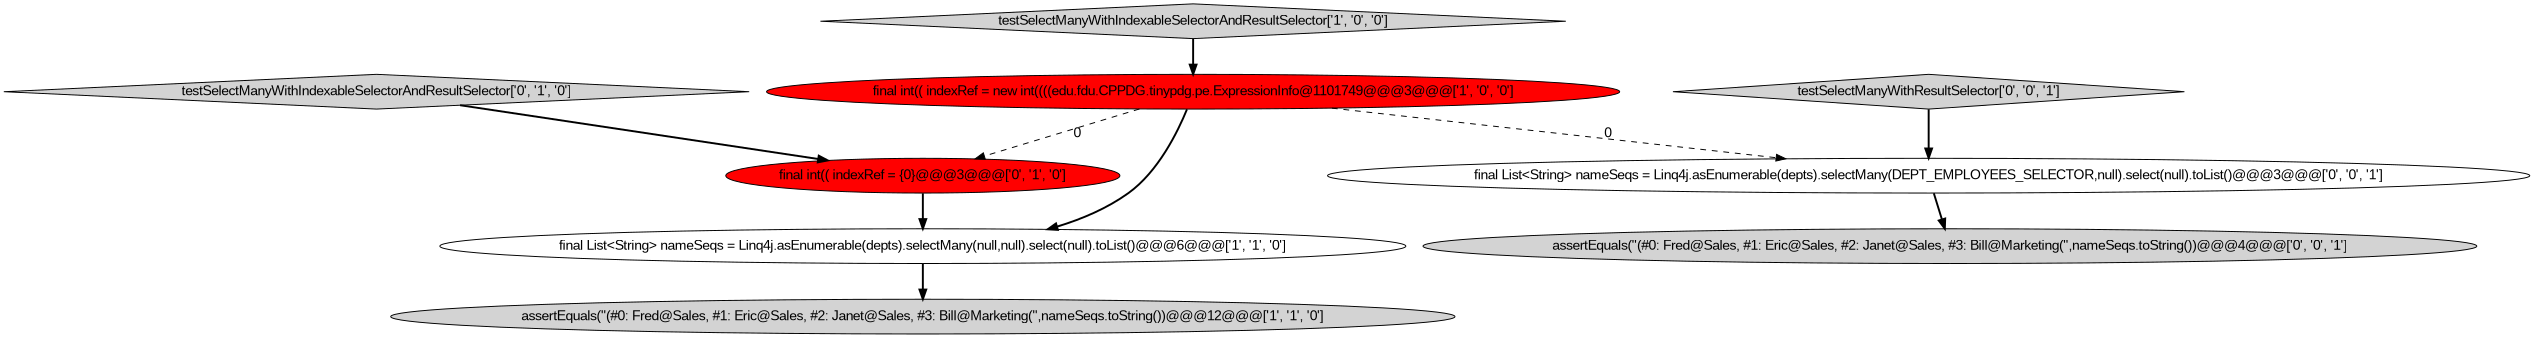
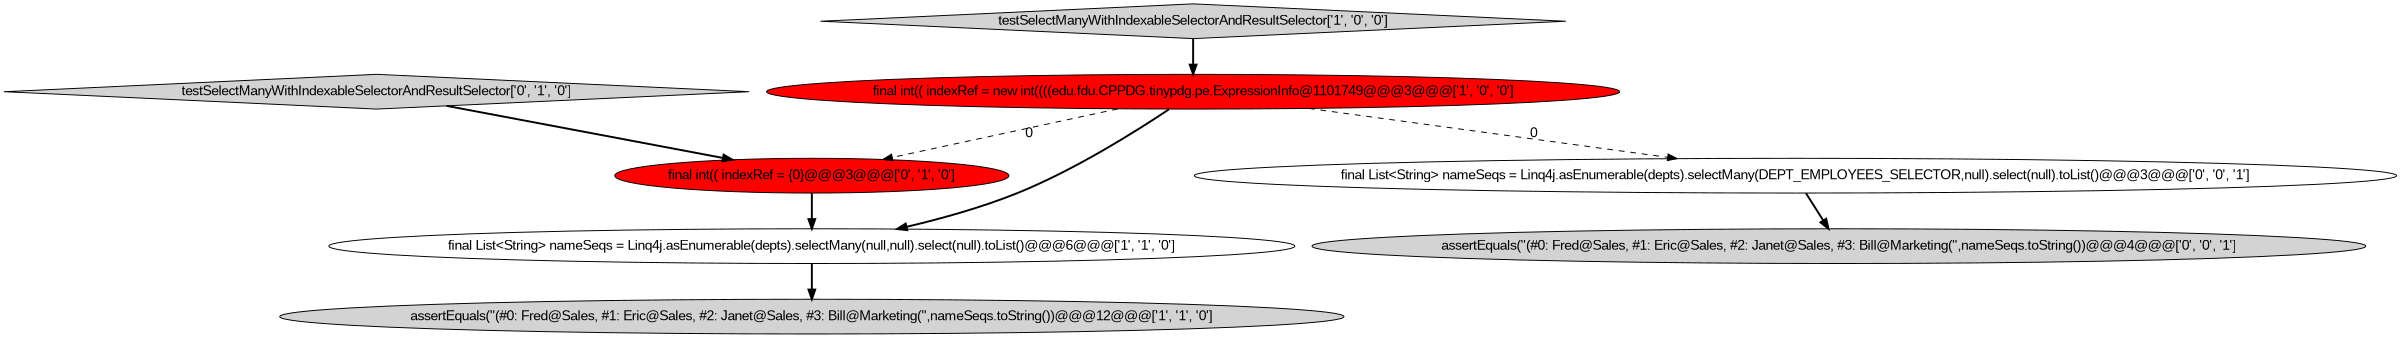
(1929, 92) -> none
